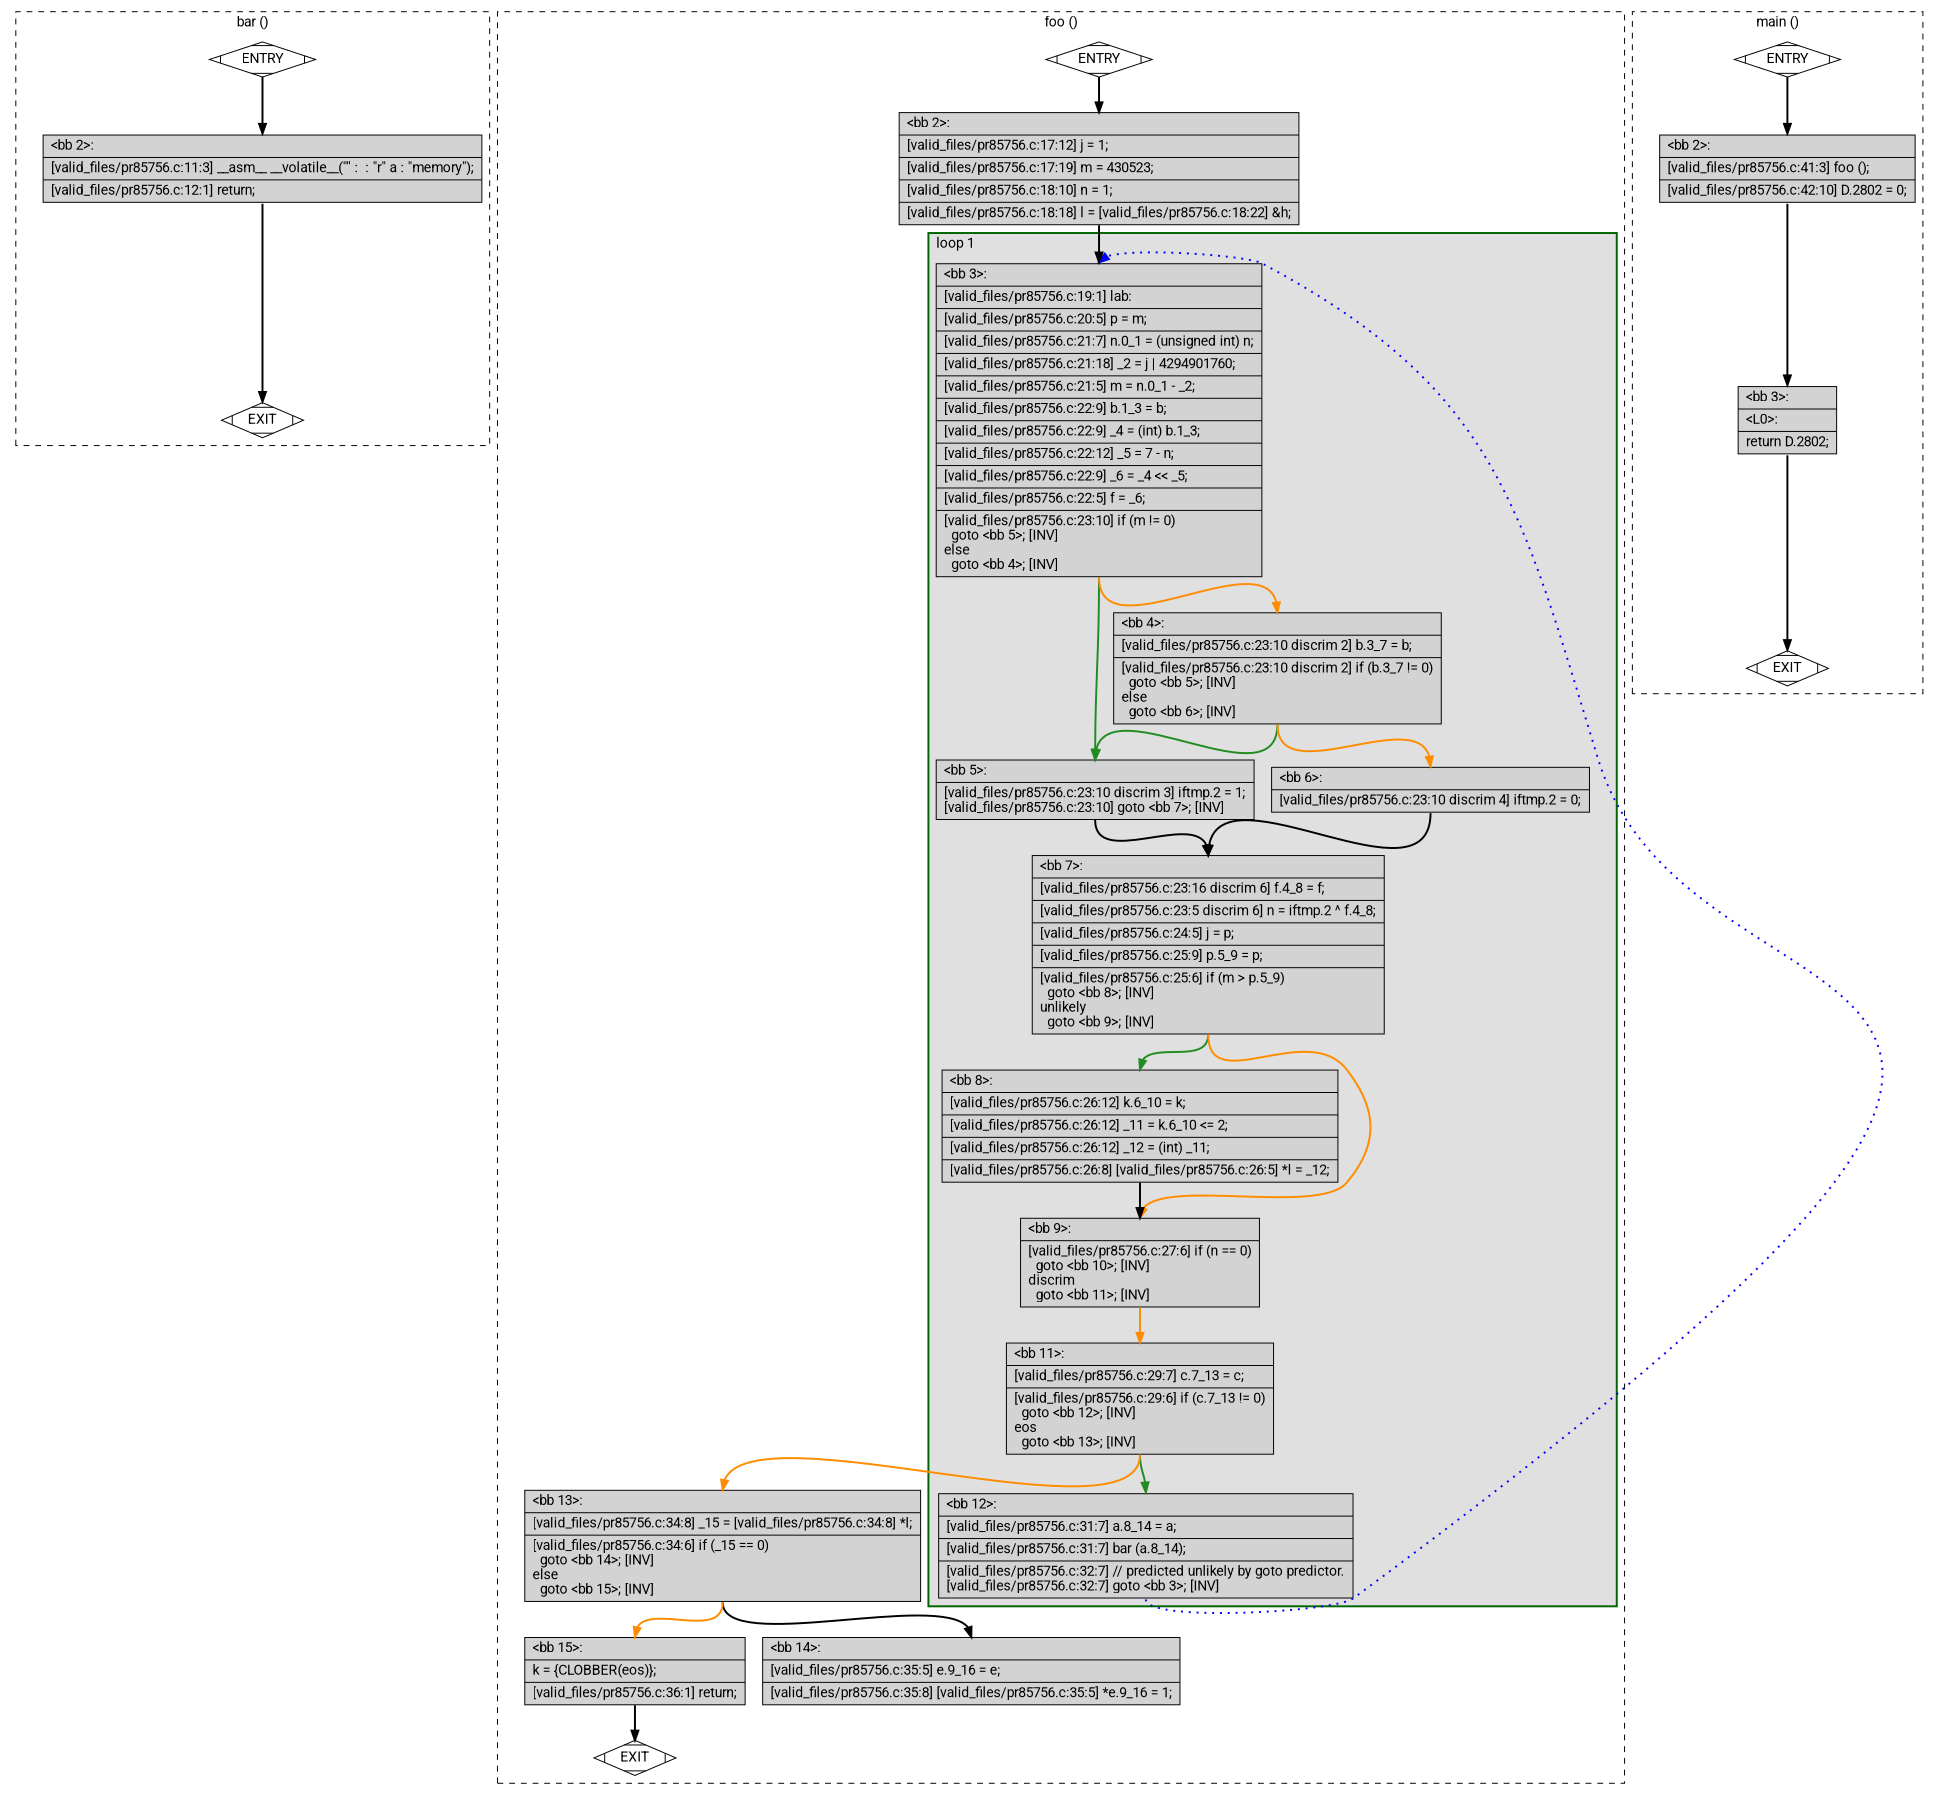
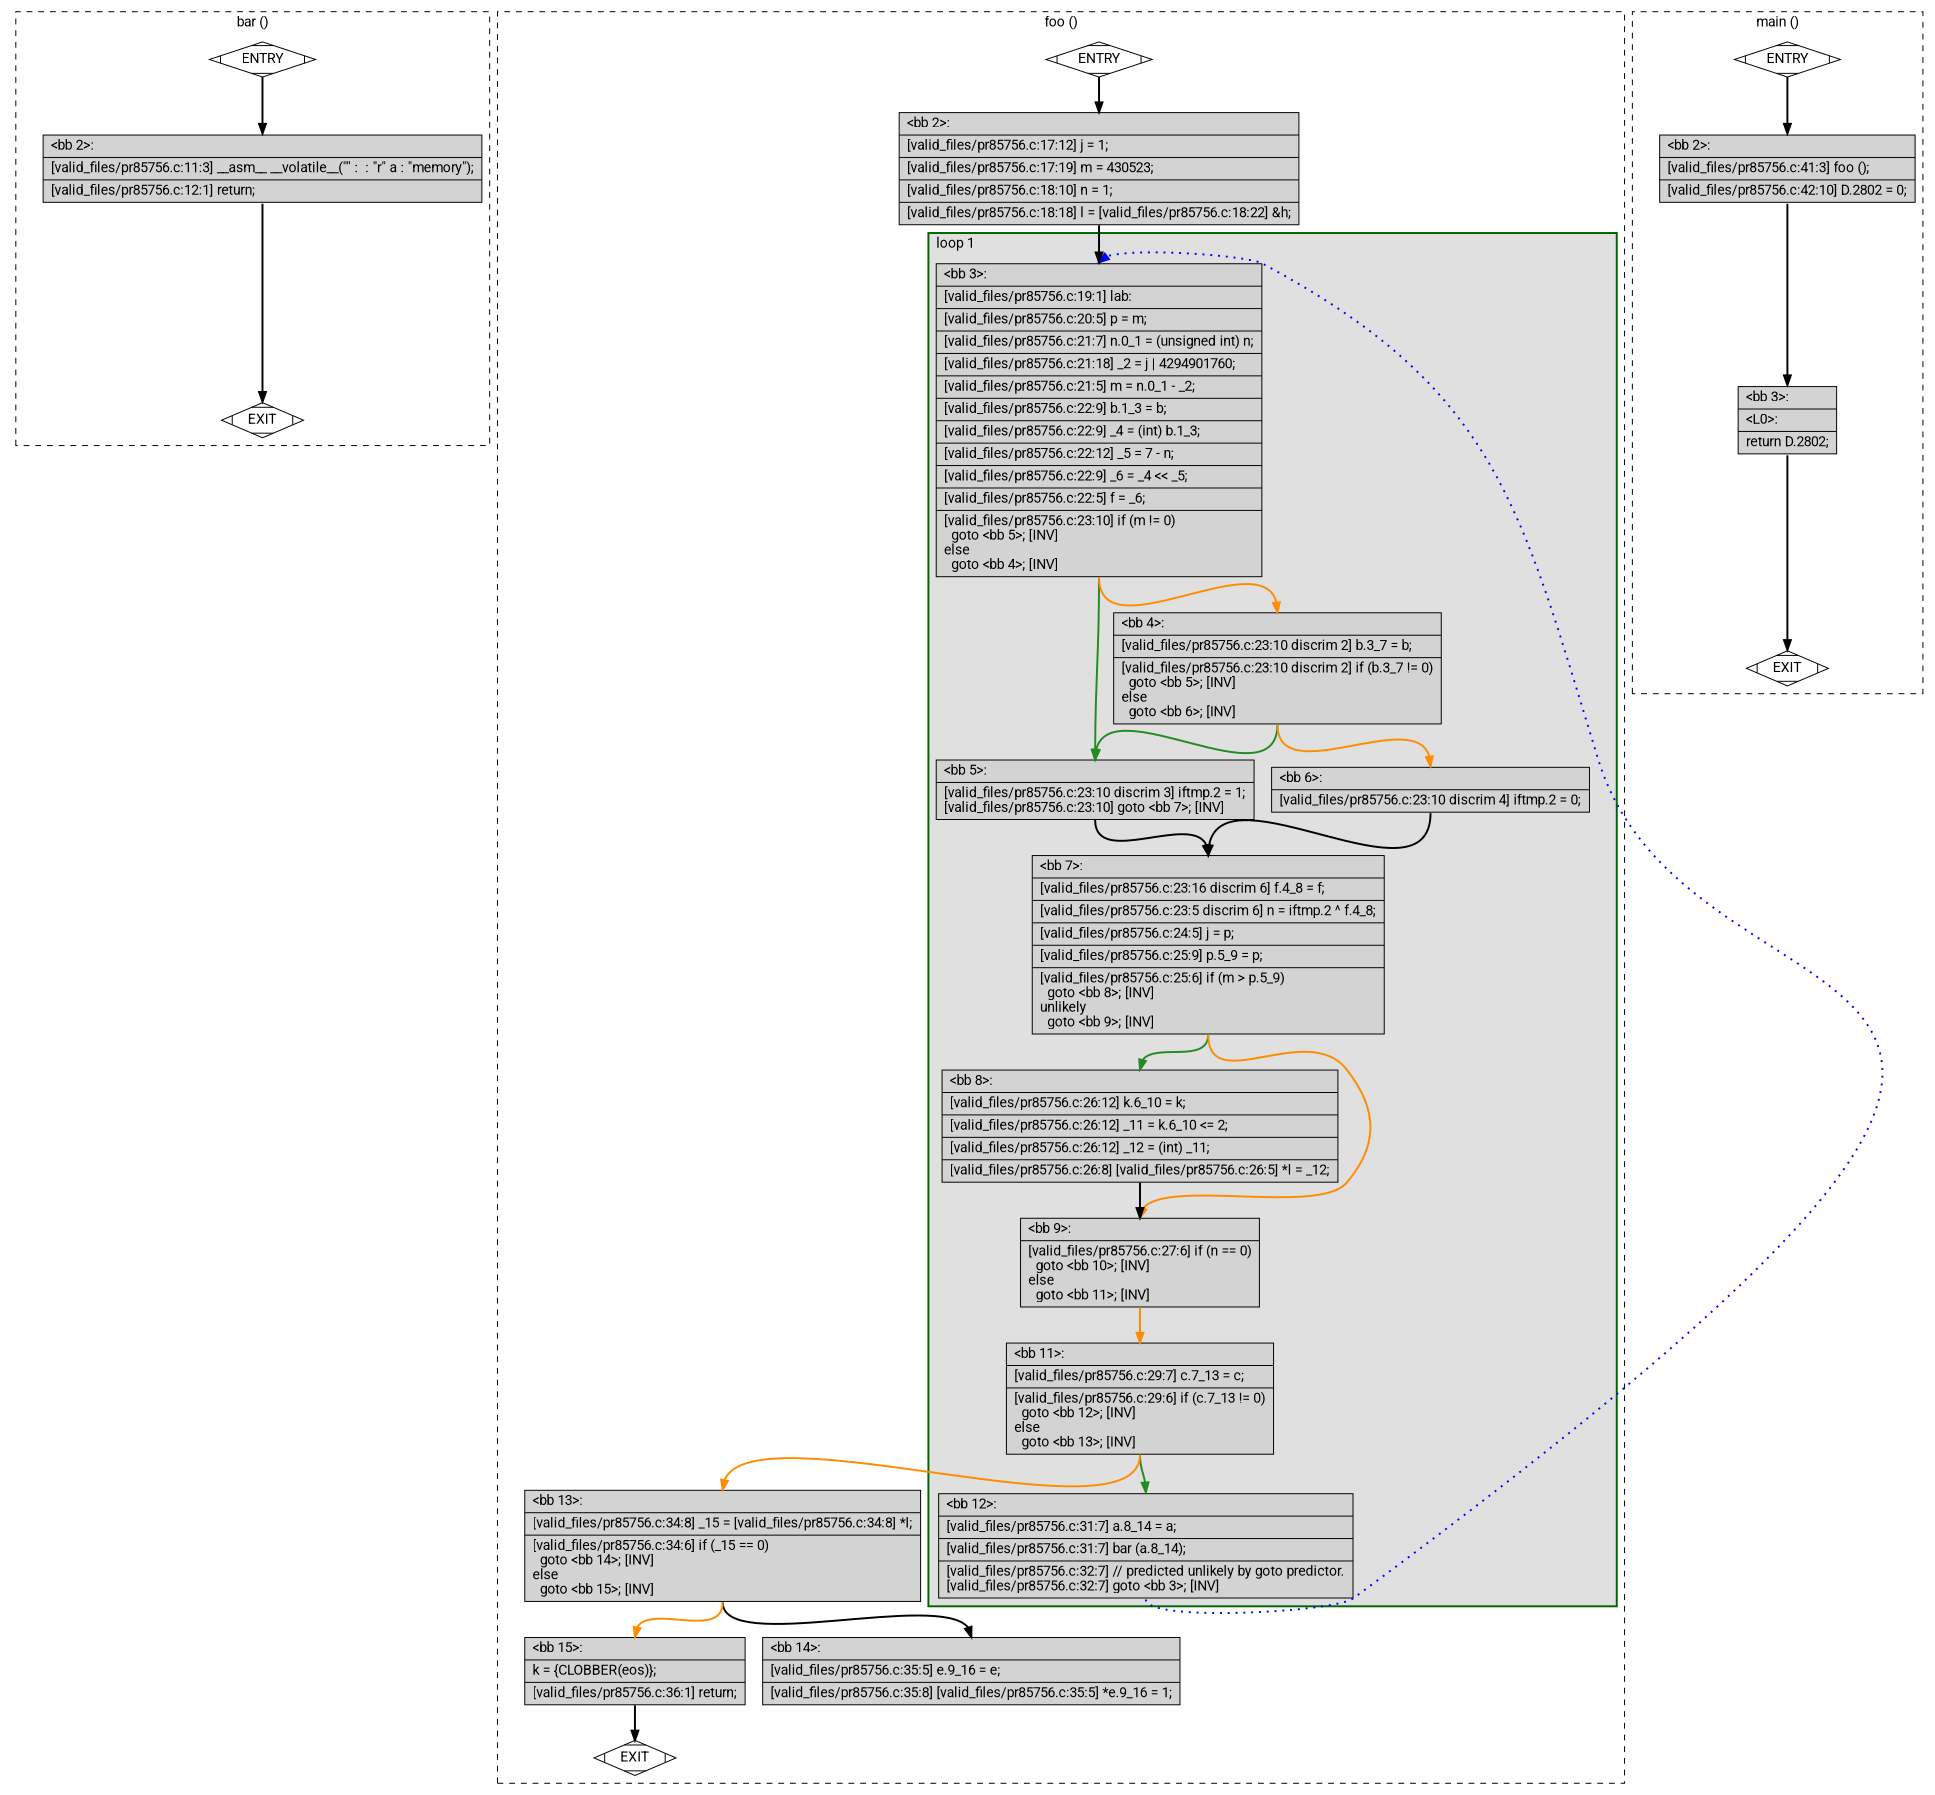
(1052, 1281) -> (1042, 1281)
(1026, 1428) -> (1027, 1428)
